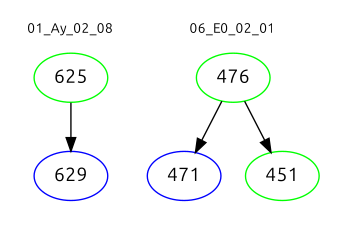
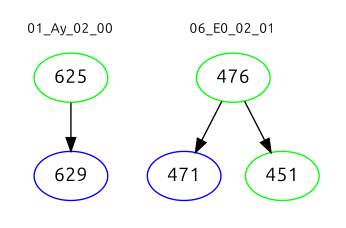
(71, 29) -> (71, 29)
